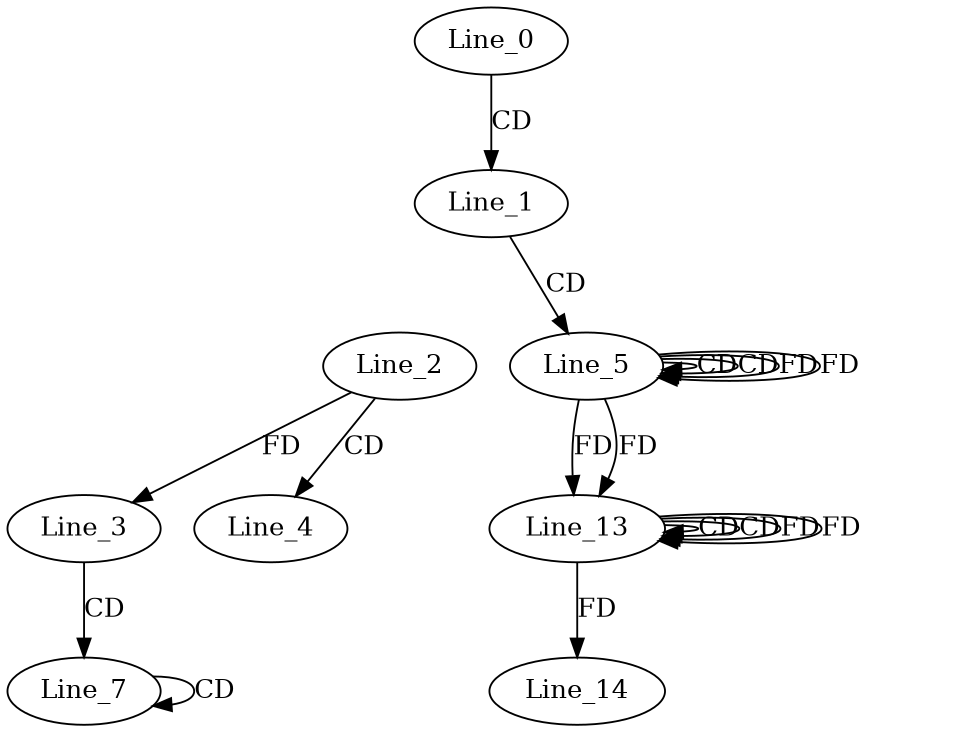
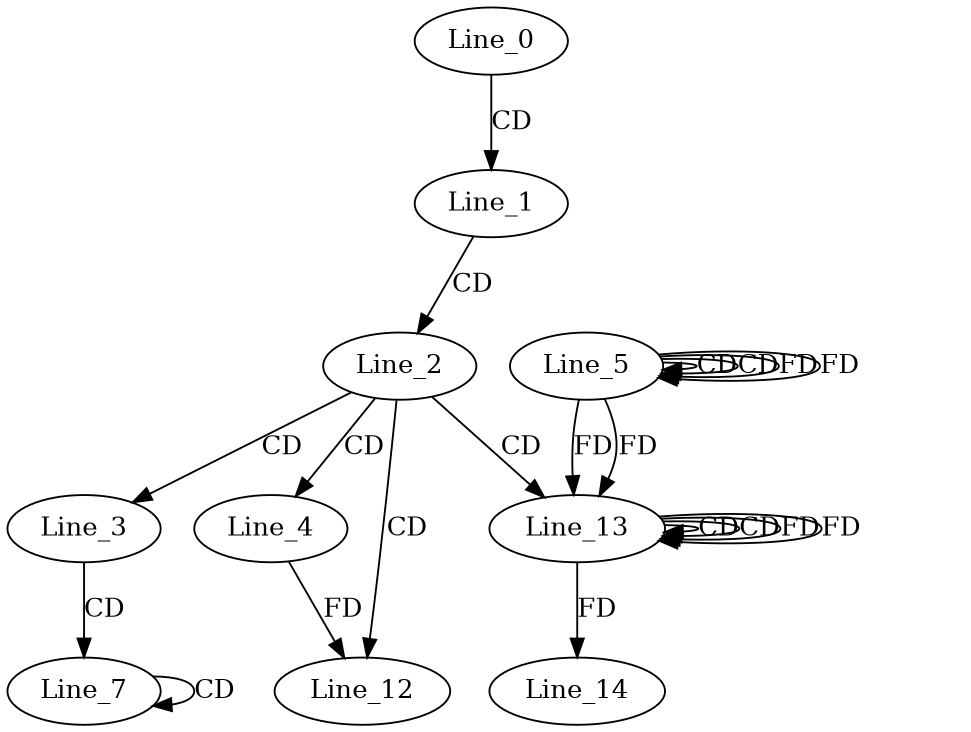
(534, 277) -> (450, 277)
none -> (481, 441)
(282, 447) -> (282, 447)
none -> (362, 691)
